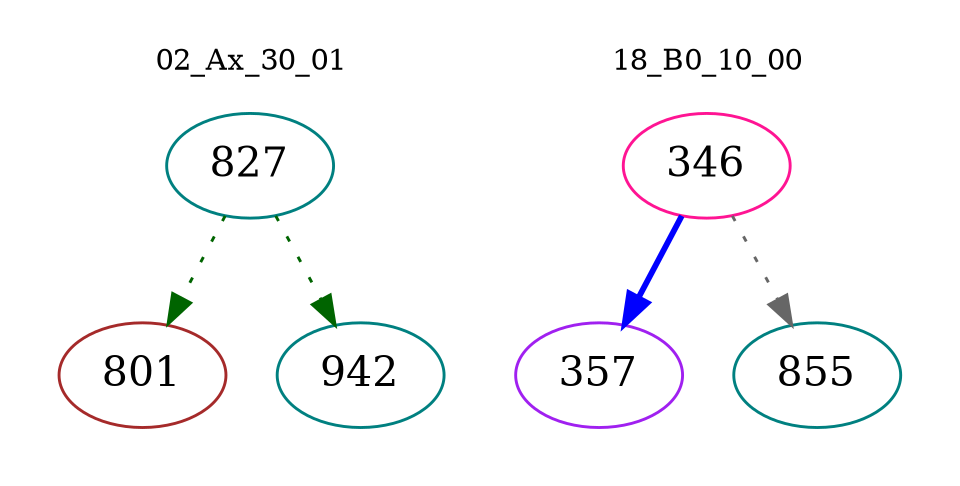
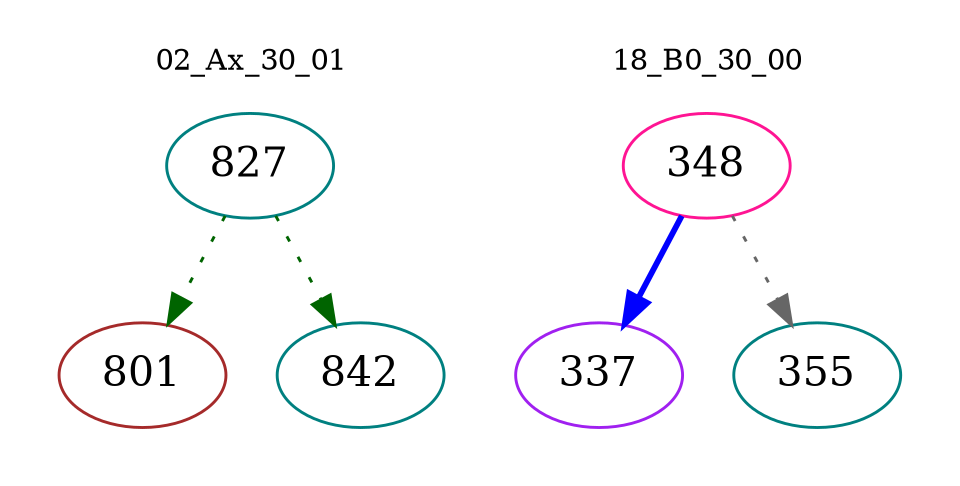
(708, 63) -> (708, 63)
(707, 166) -> (707, 166)
(361, 375) -> (361, 375)
(599, 375) -> (599, 375)
(817, 375) -> (817, 375)
